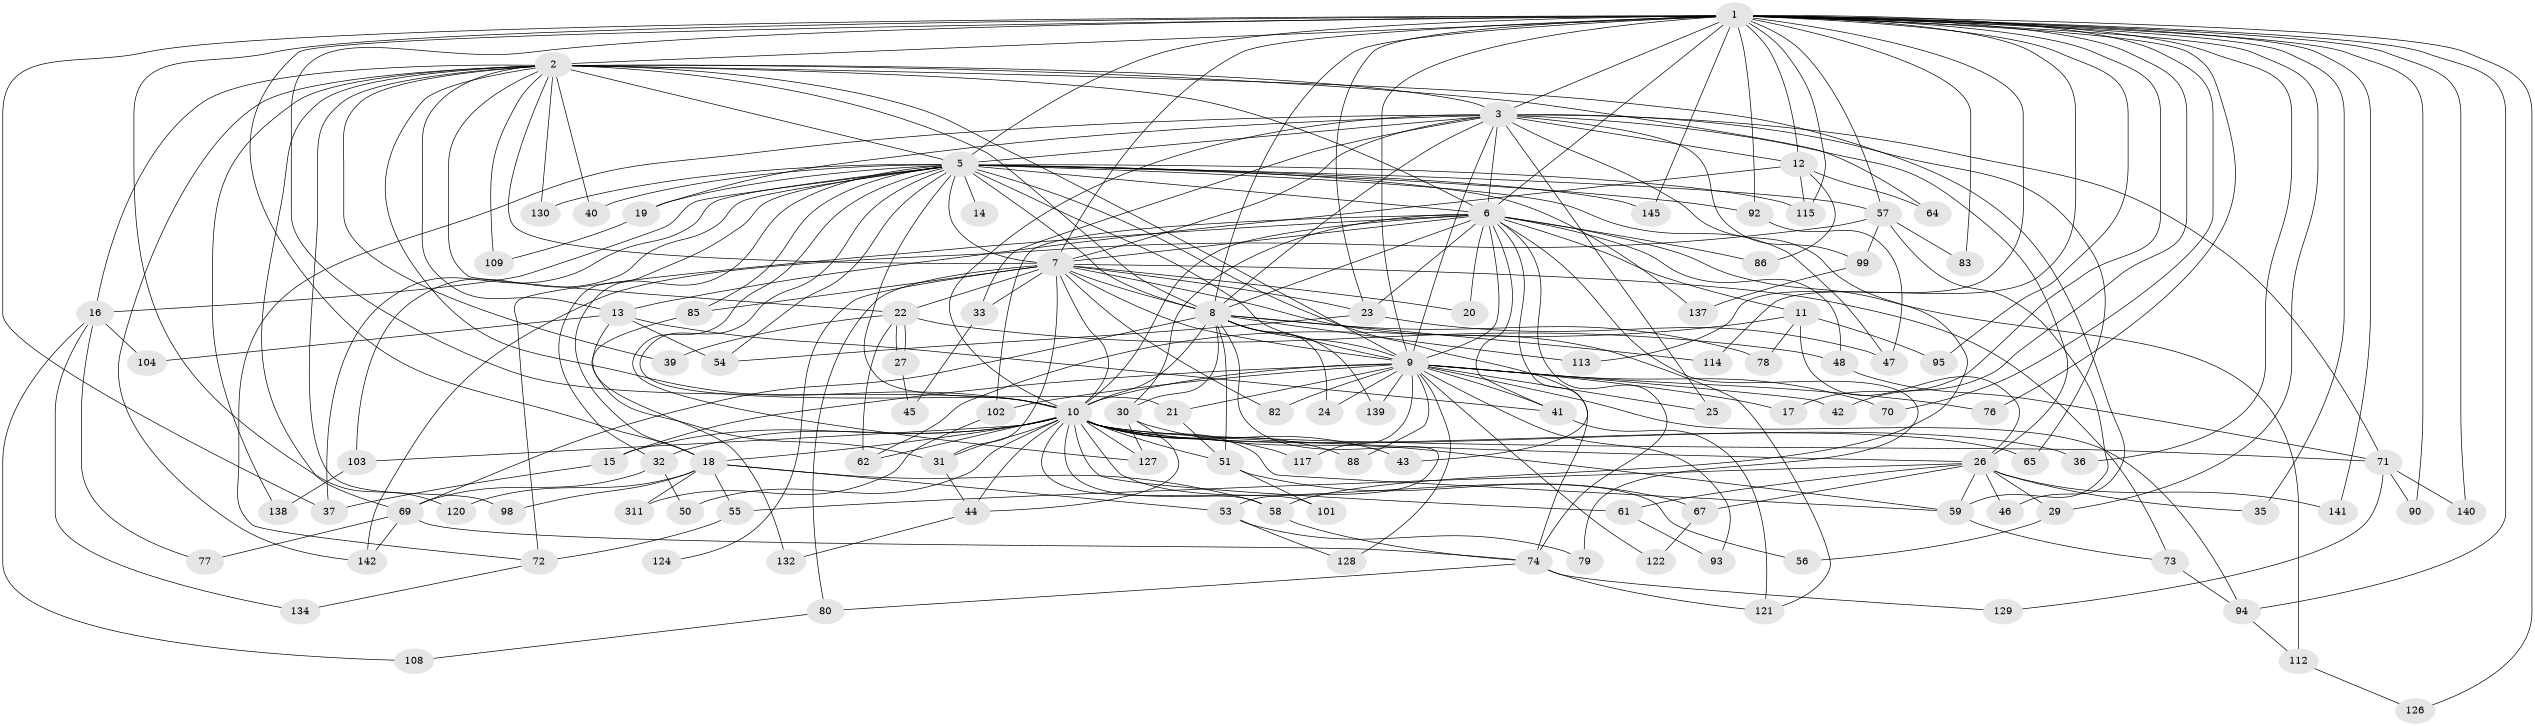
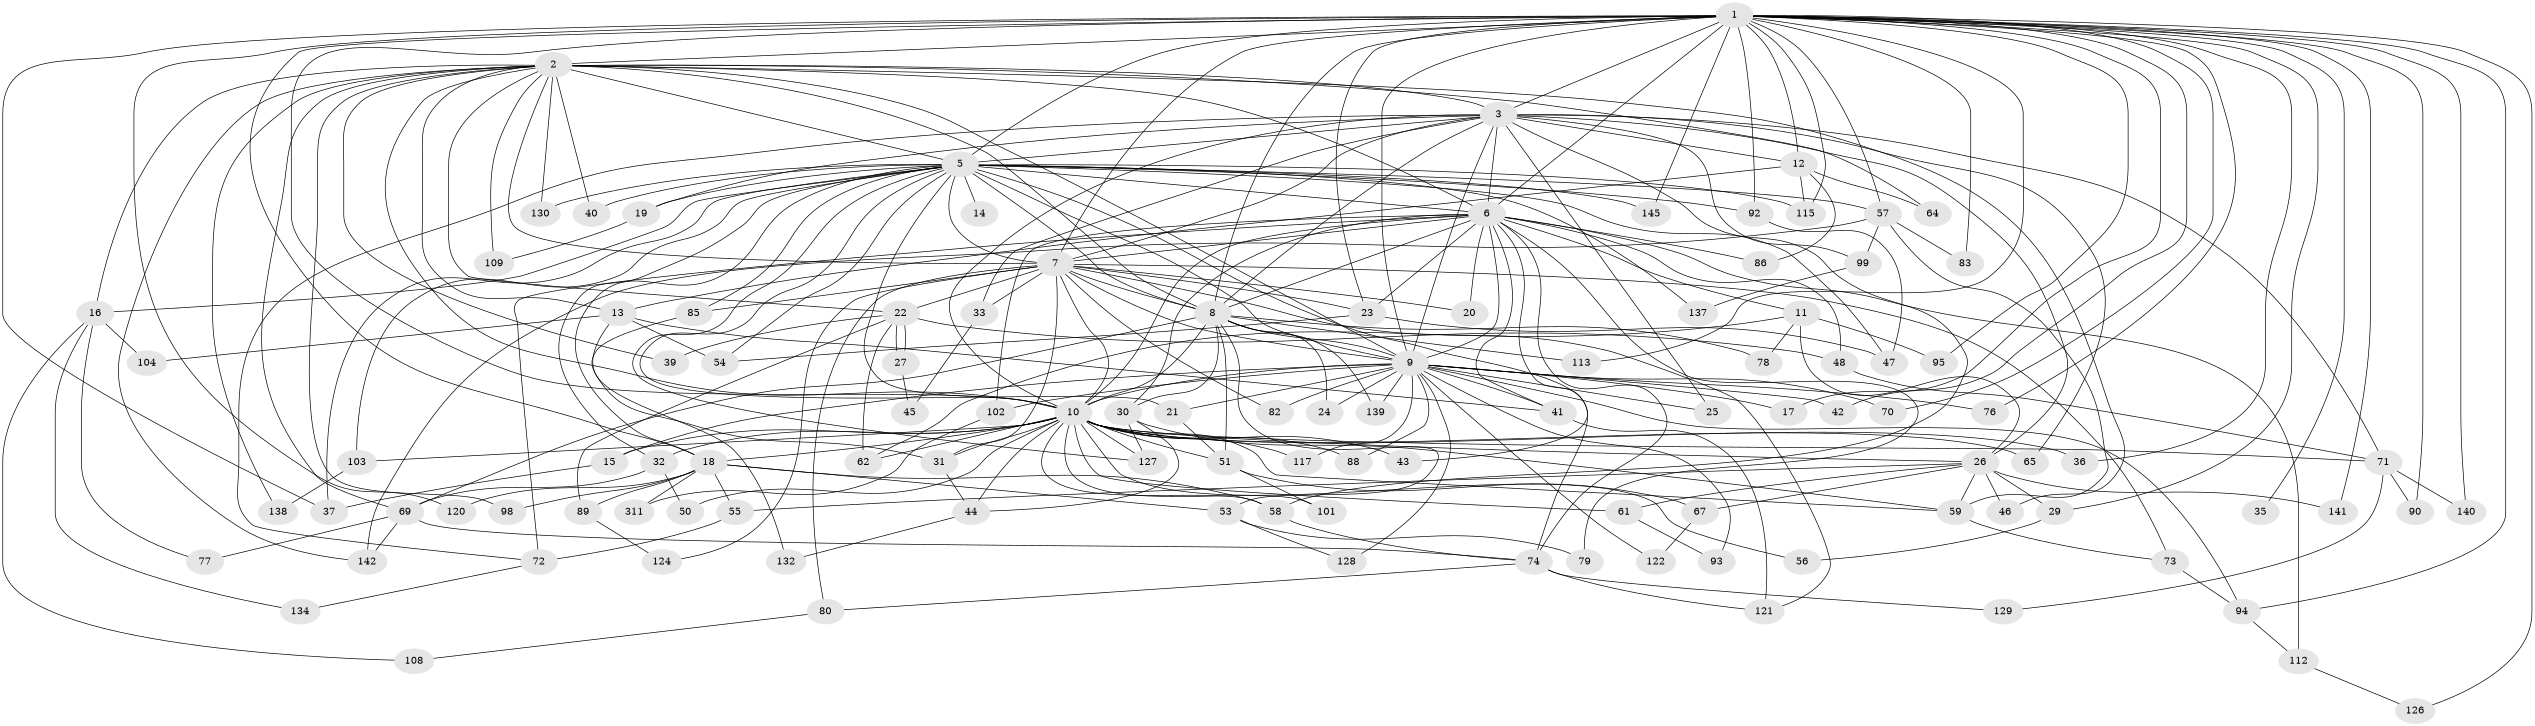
(1713, 363) -> none
(2104, 497) -> none
none -> (583, 512)
